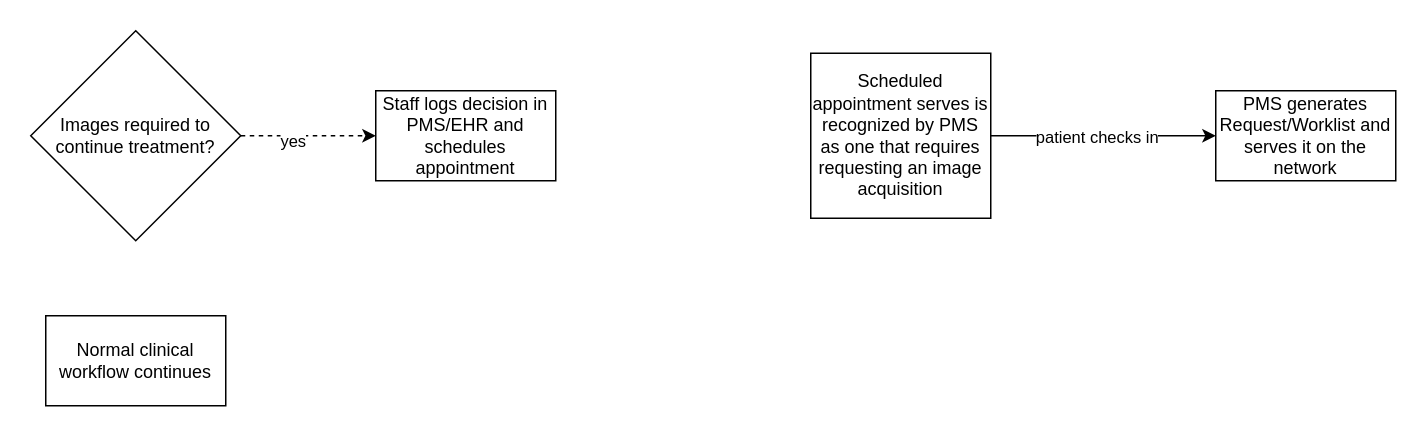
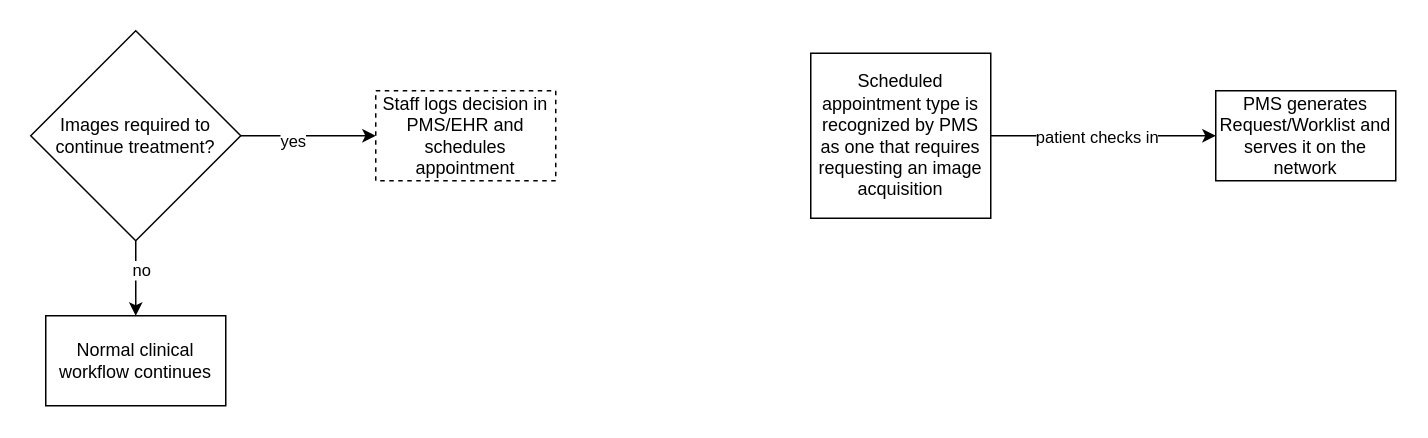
(336, 136) -> (336, 136)
(466, 136) -> (466, 136)
(901, 136) -> (901, 136)
none -> (136, 273)
